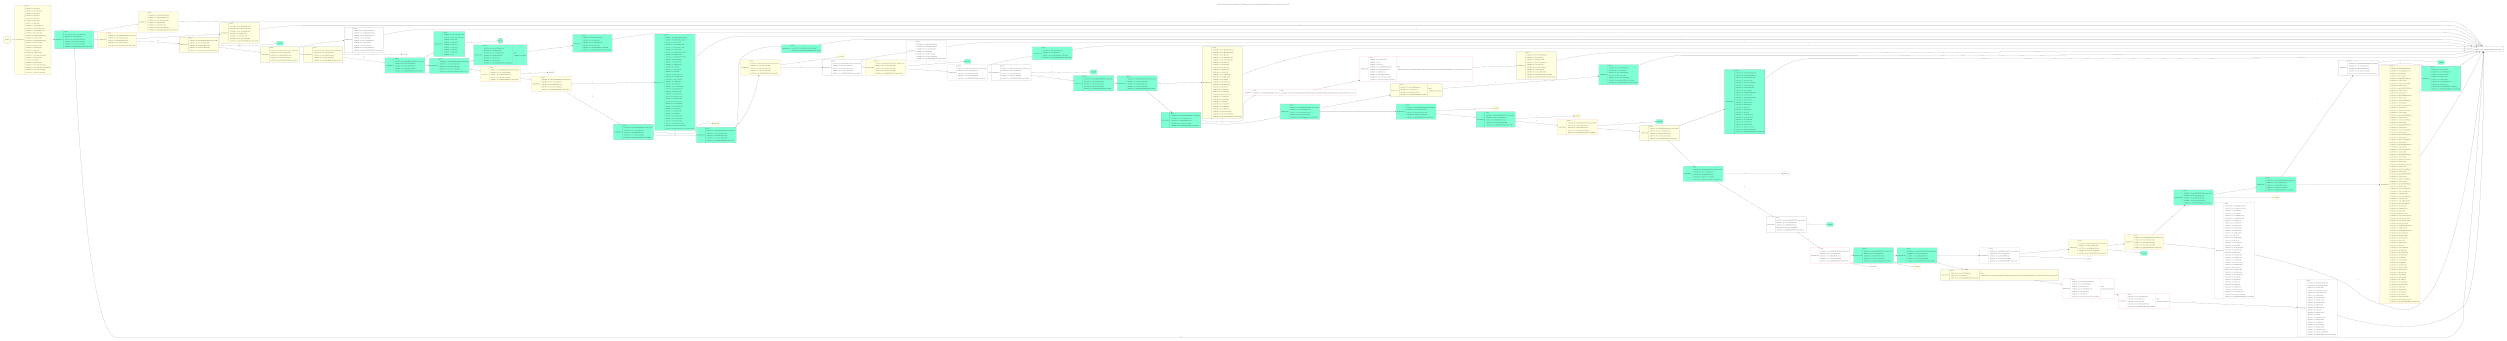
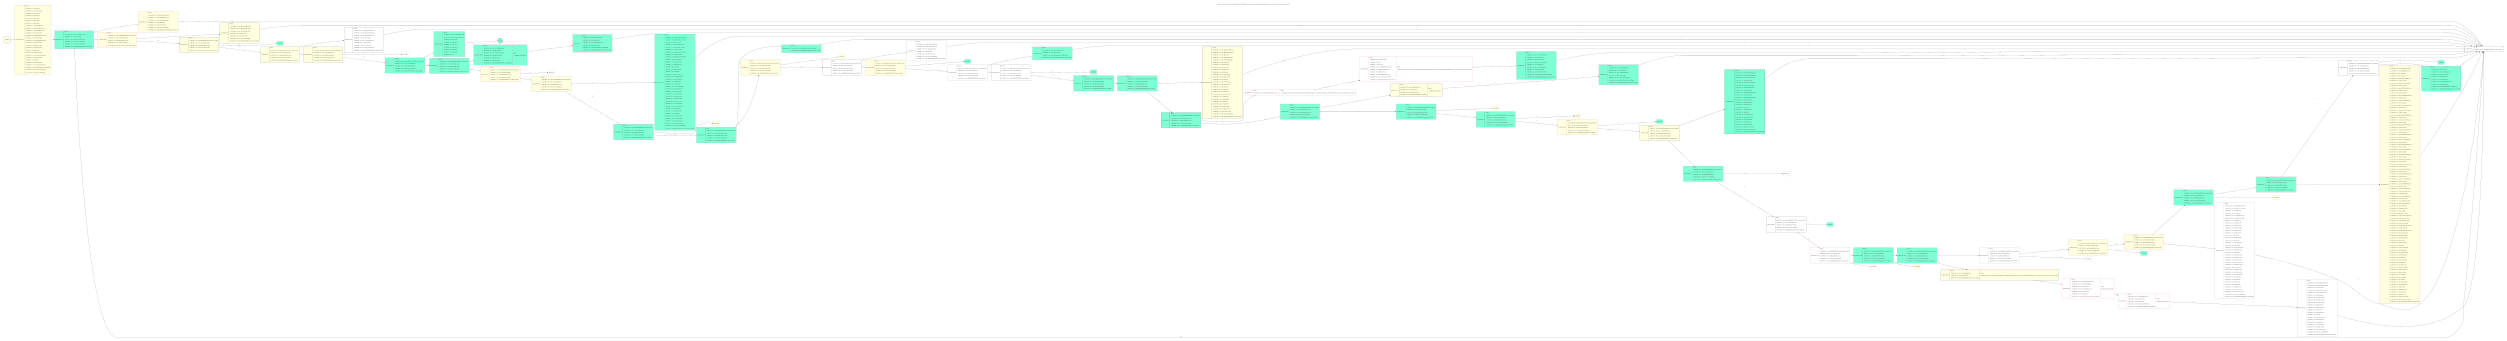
(1536, 65) -> (1536, 65)
